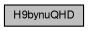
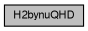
(44, 16) -> (44, 16)
